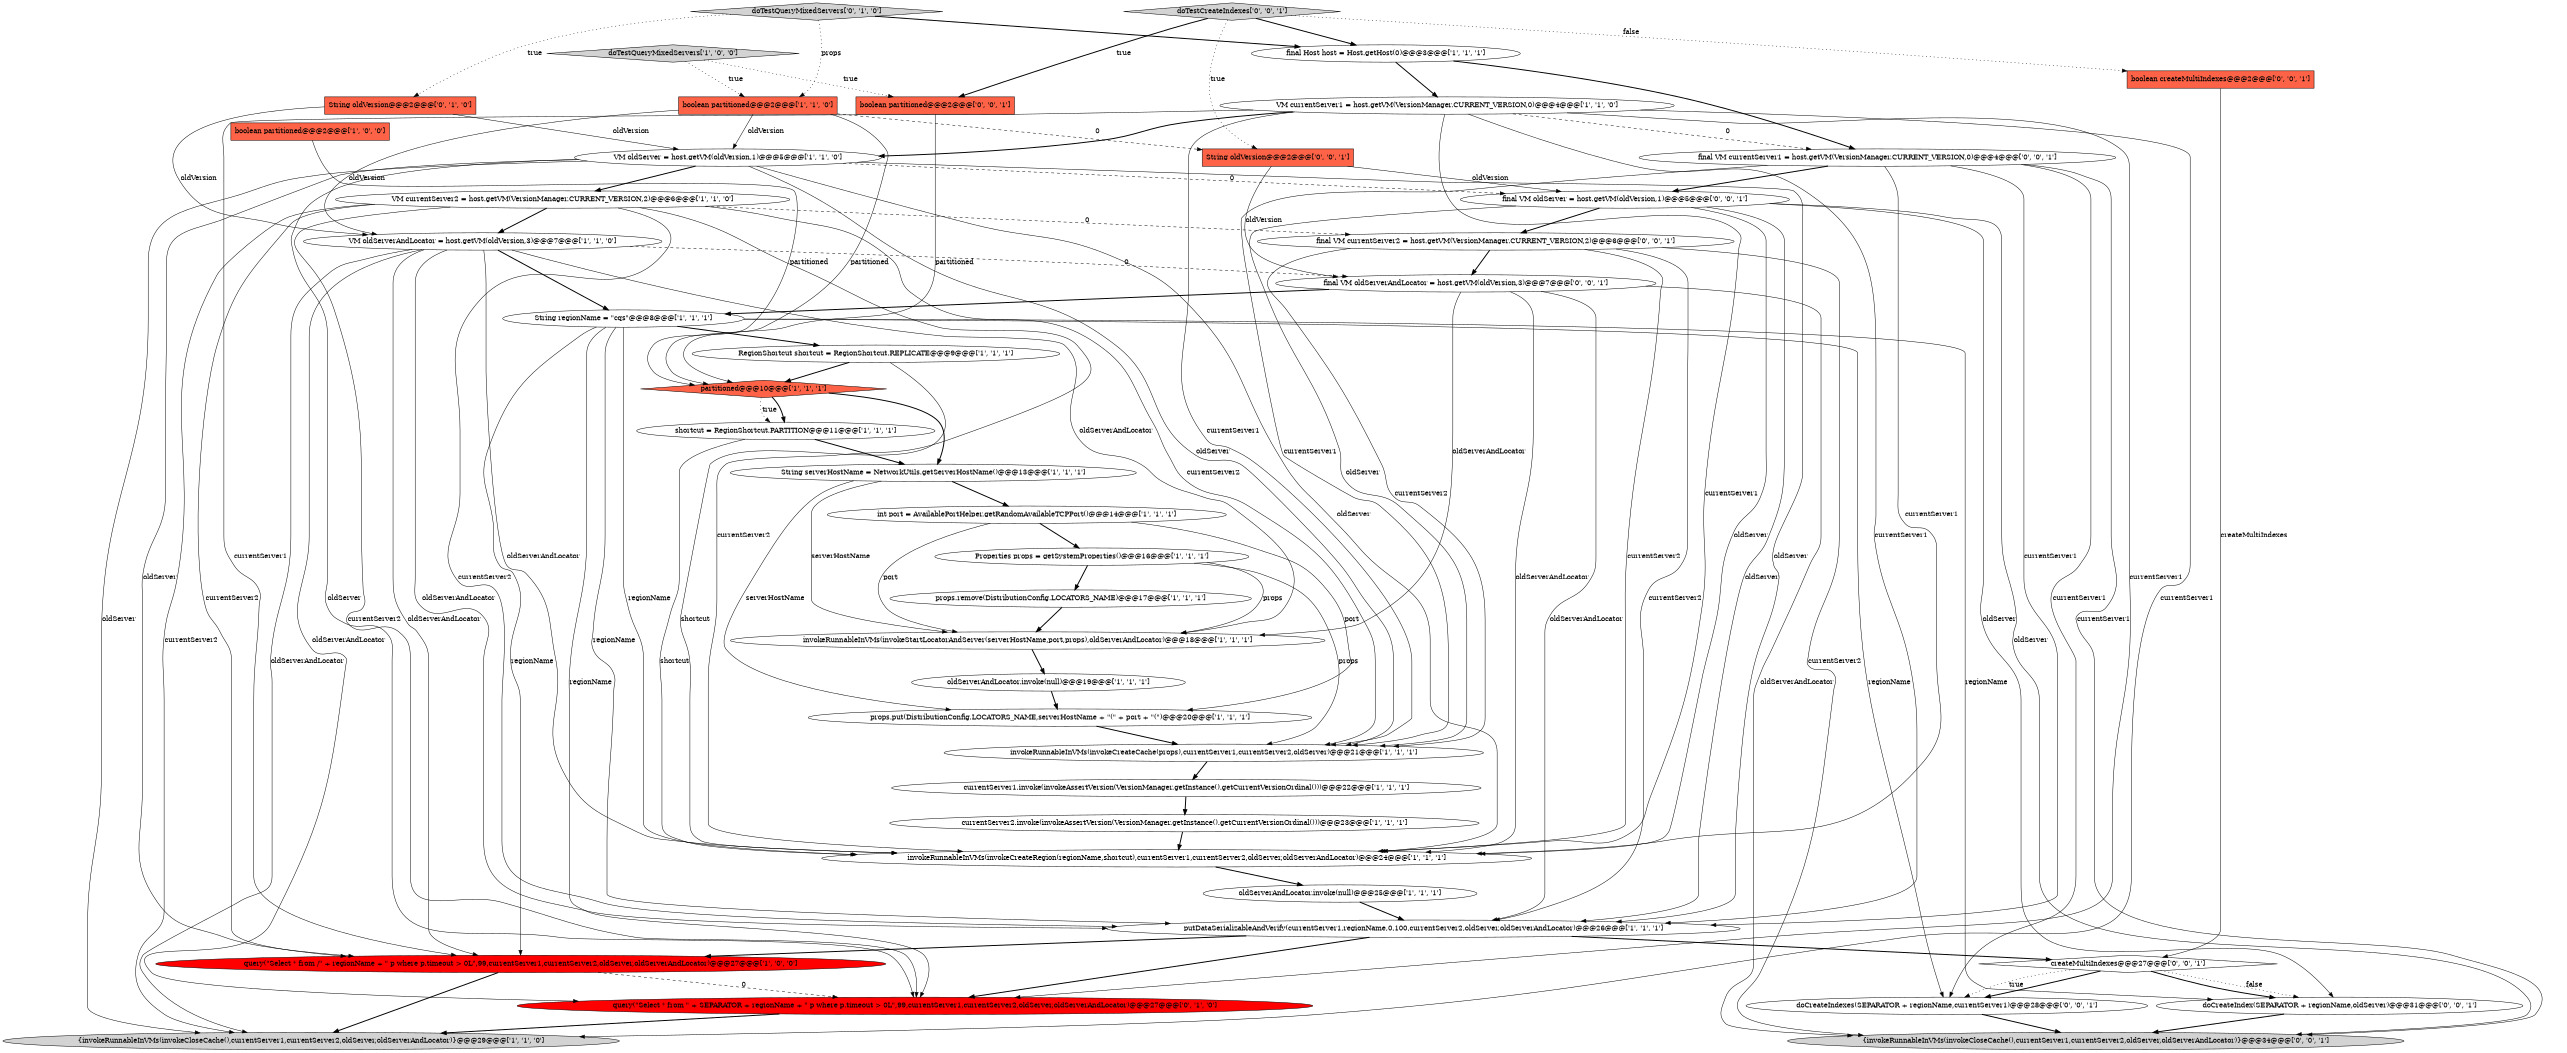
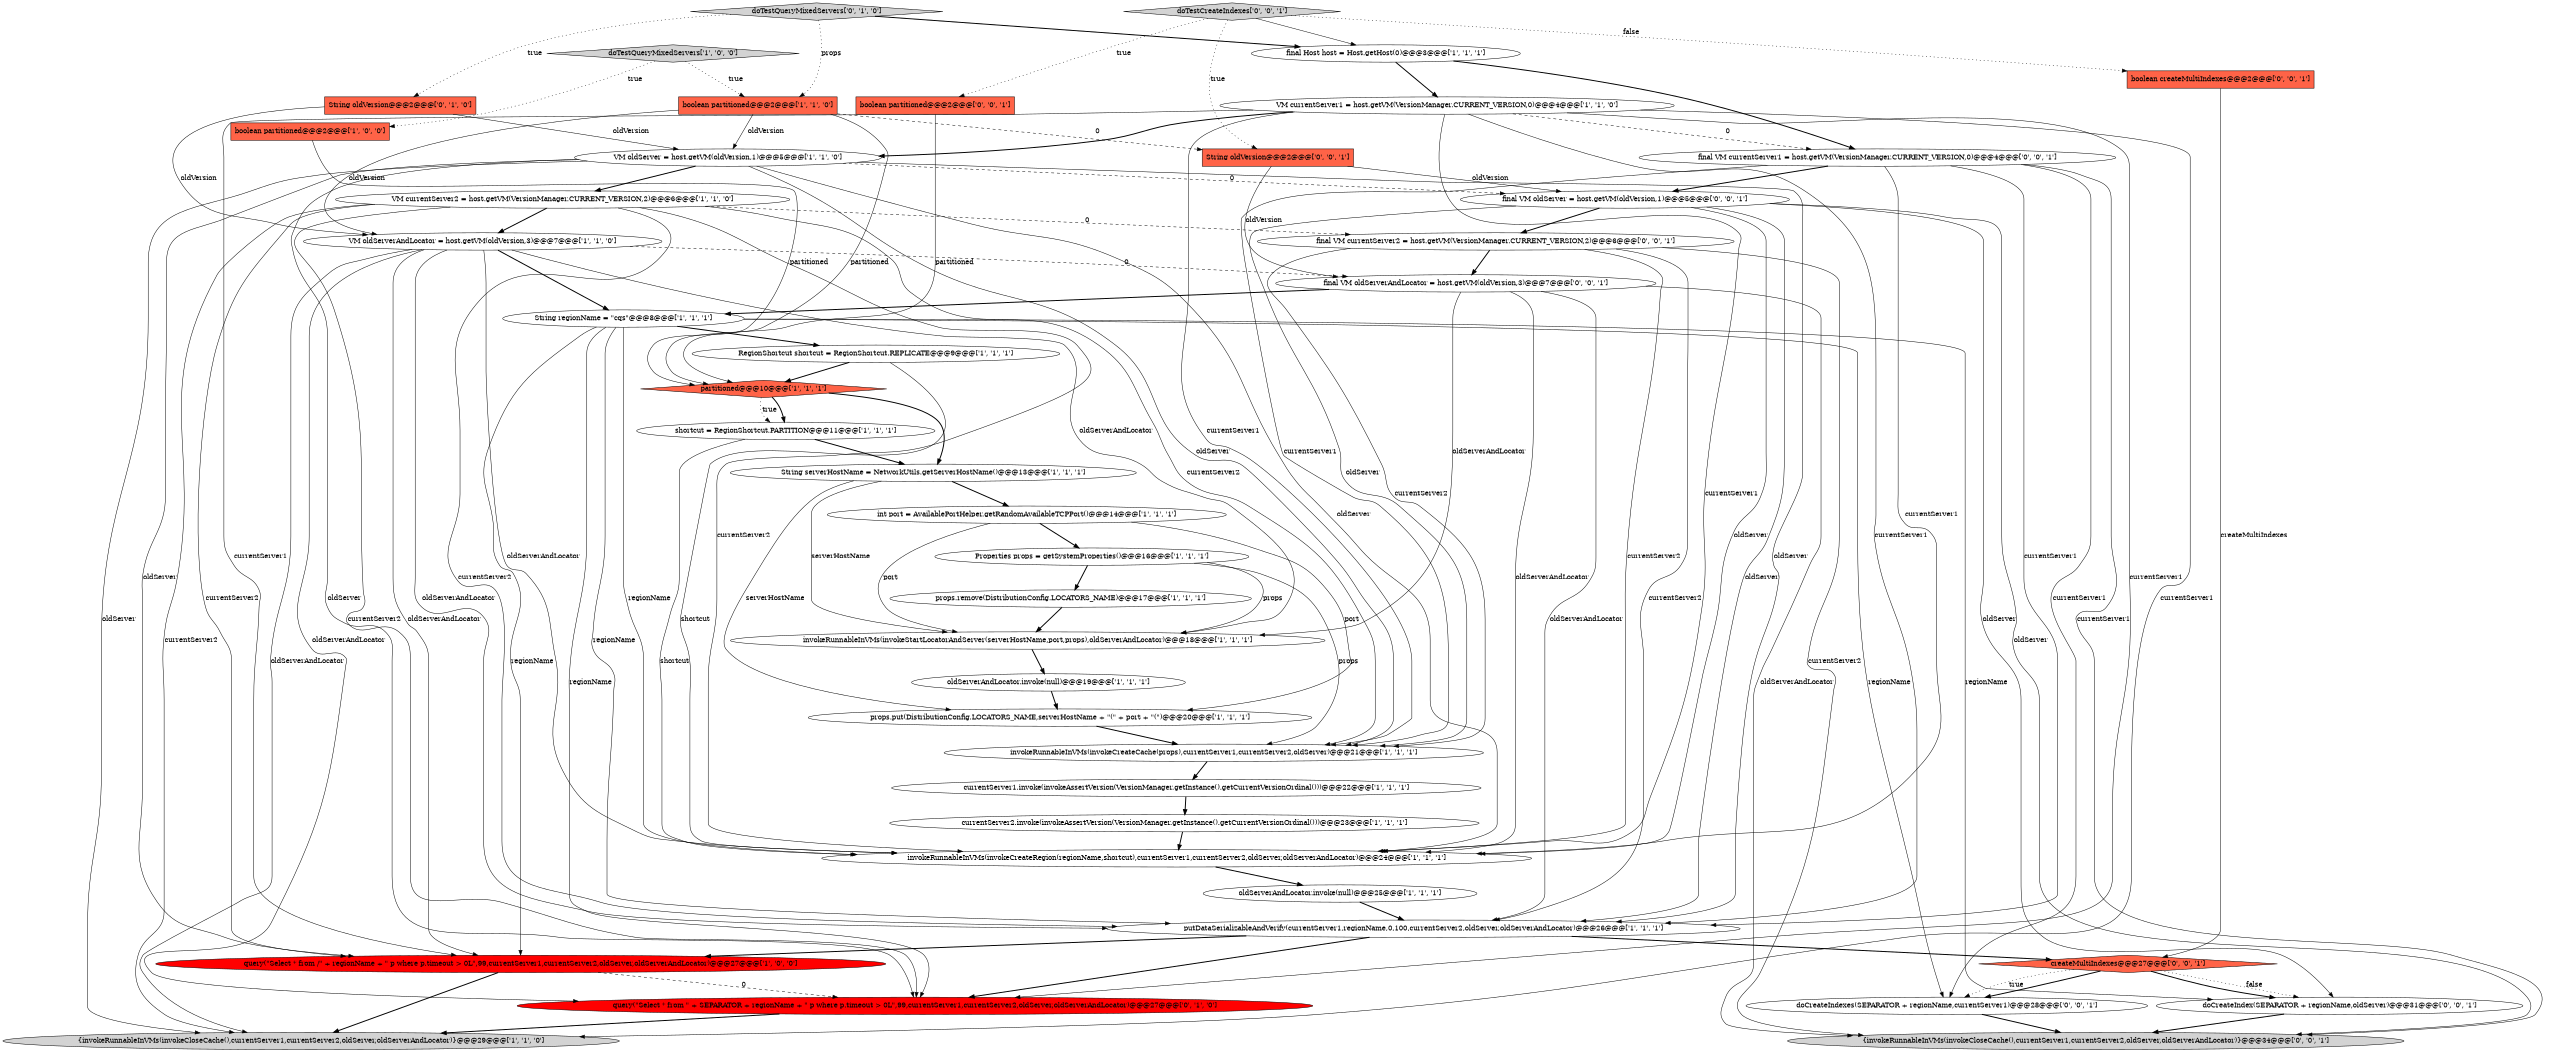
(1303, 31) -> (1303, 31)
(1085, 55) -> (1085, 55)
(796, 78) -> (527, 103)
(2128, 964) -> (2128, 964)
